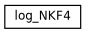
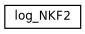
(43, 17) -> (43, 17)
